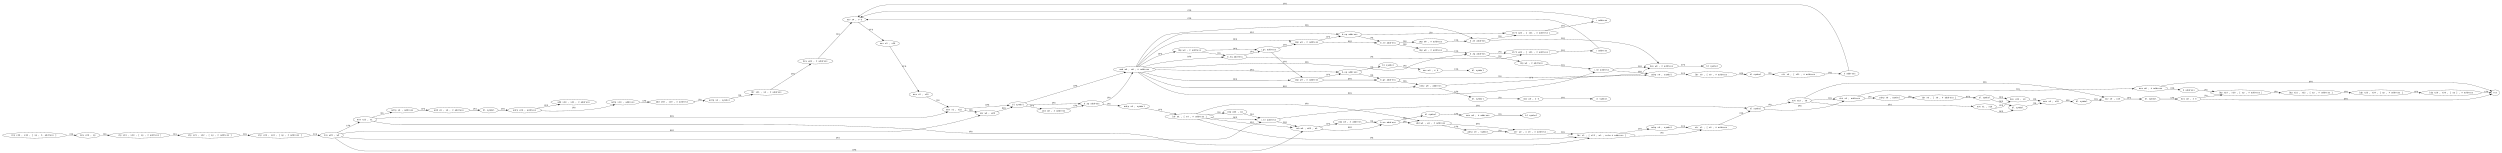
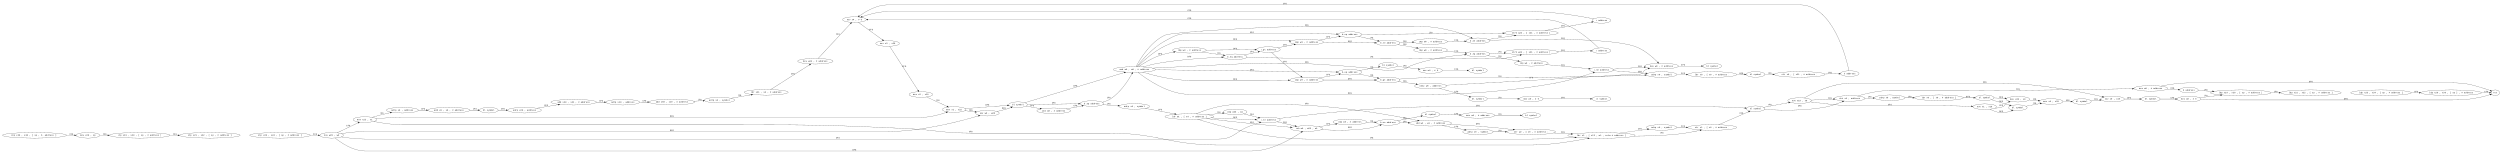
(1275, 88) -> none
(2345, 93) -> none
(577, 110) -> (600, 102)
(244, 135) -> none
